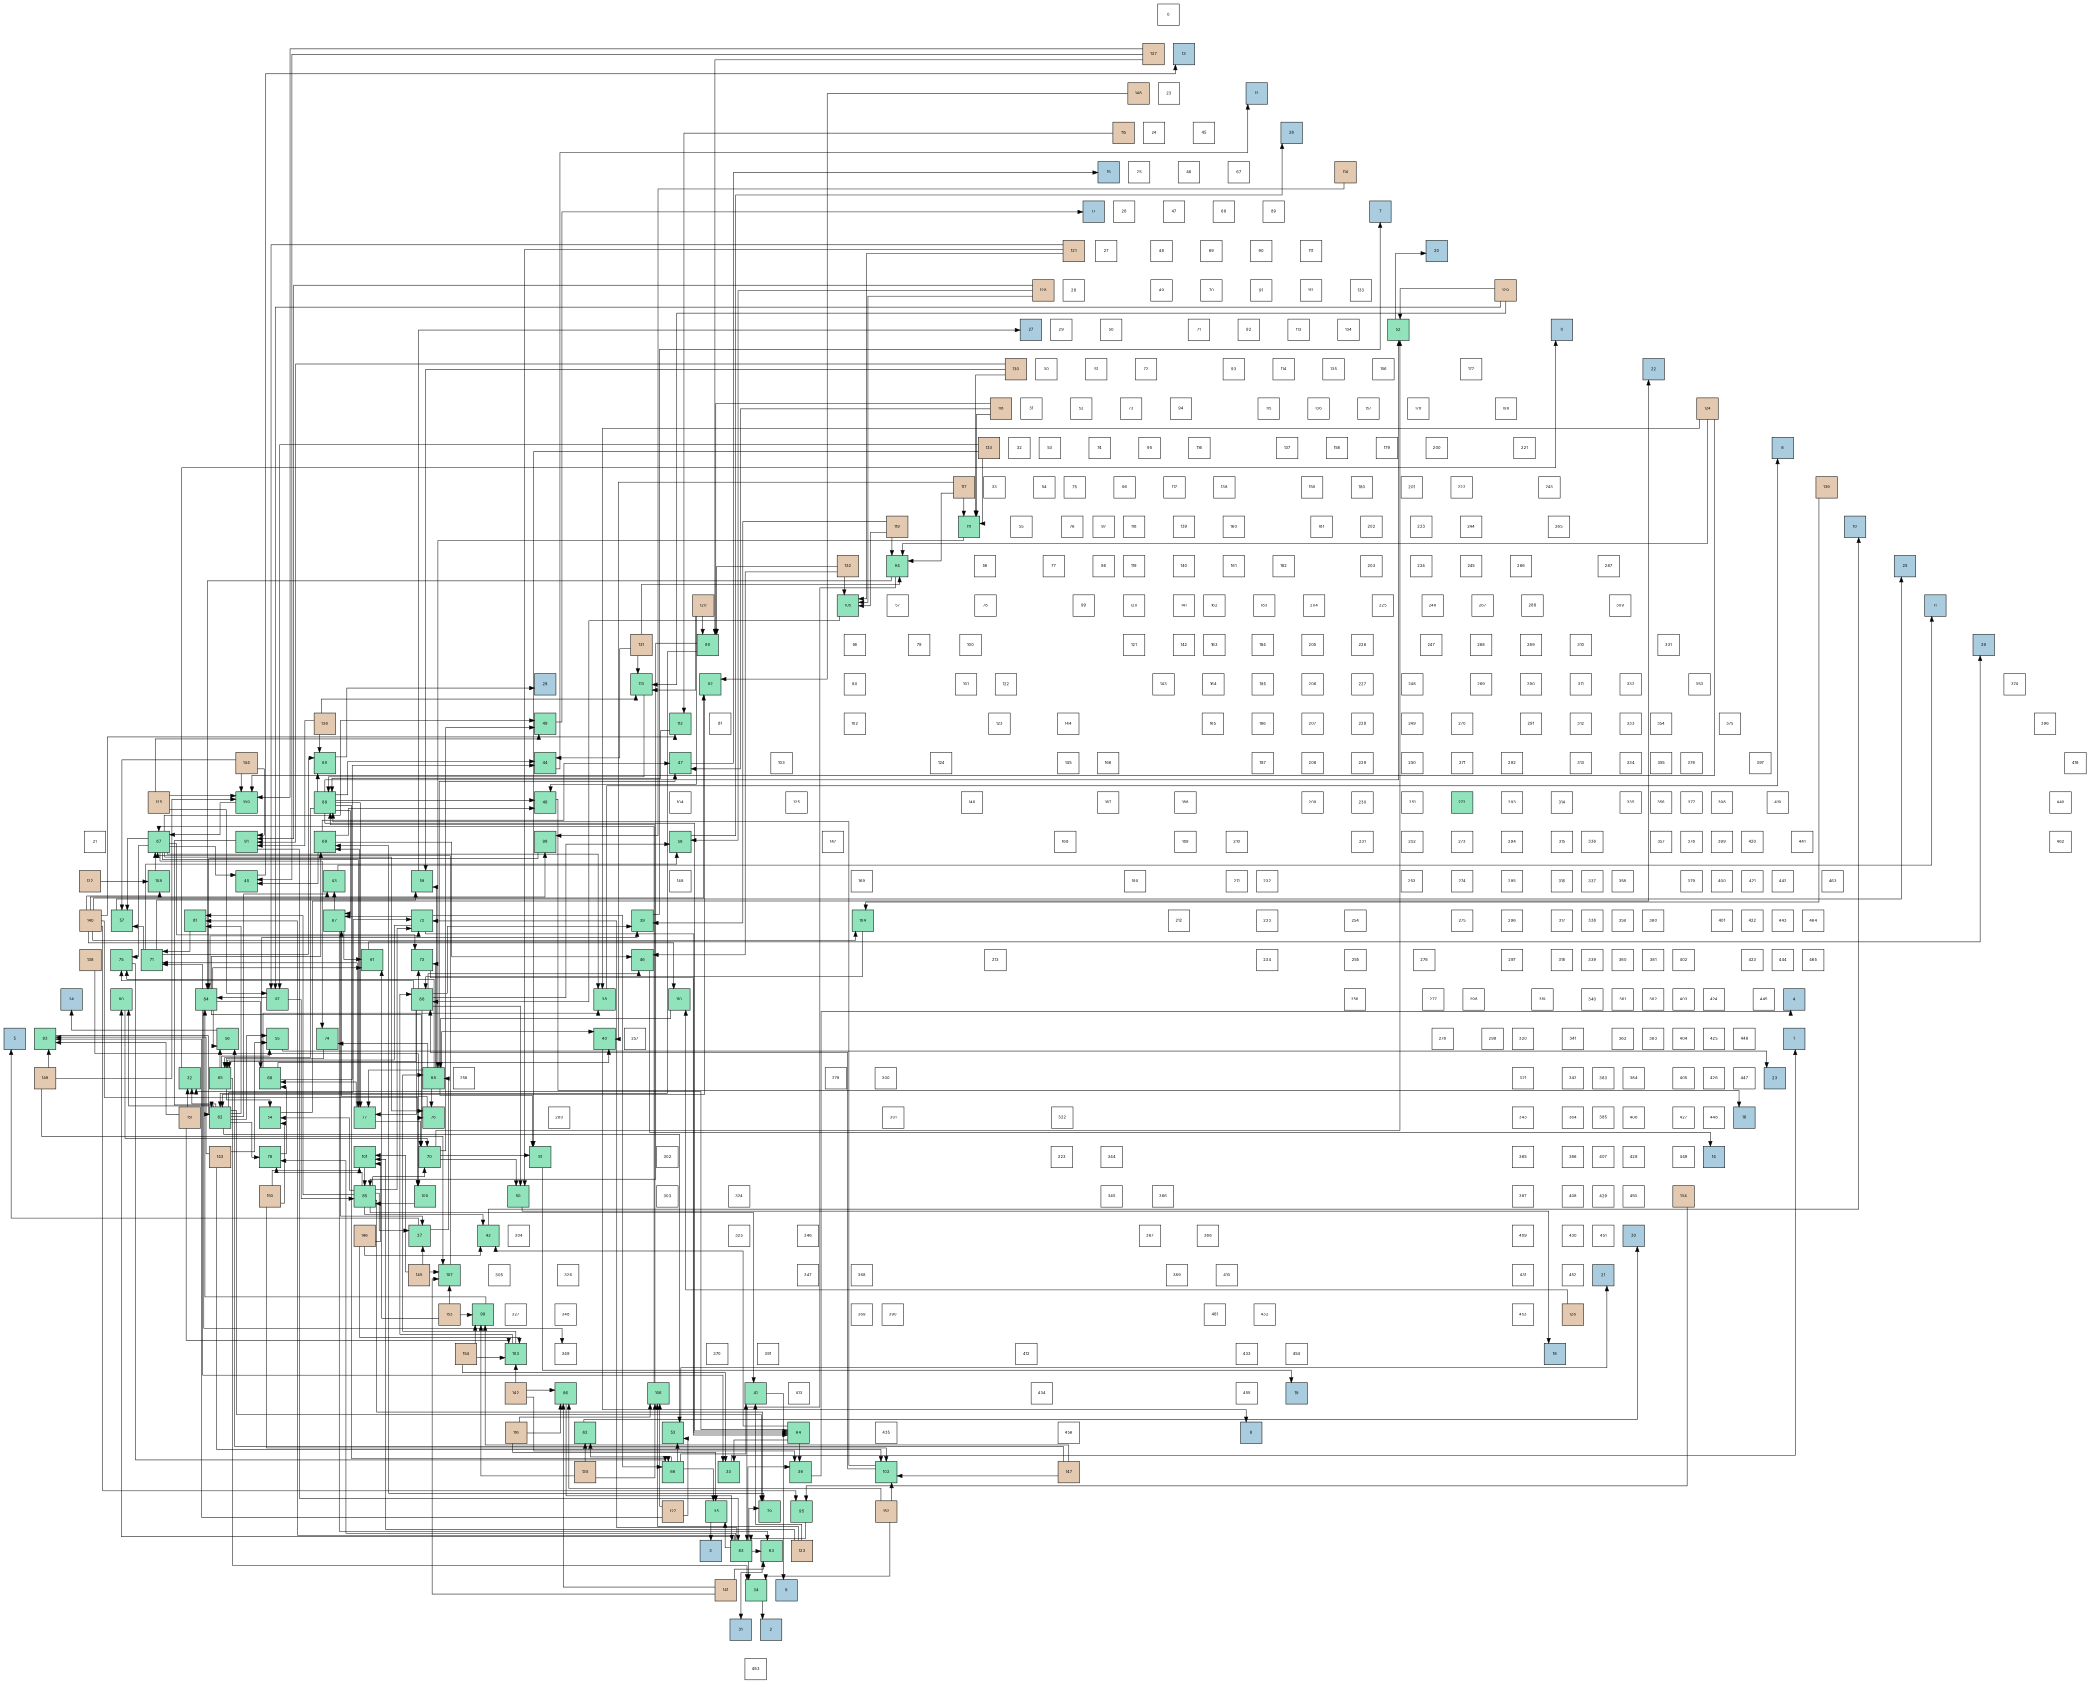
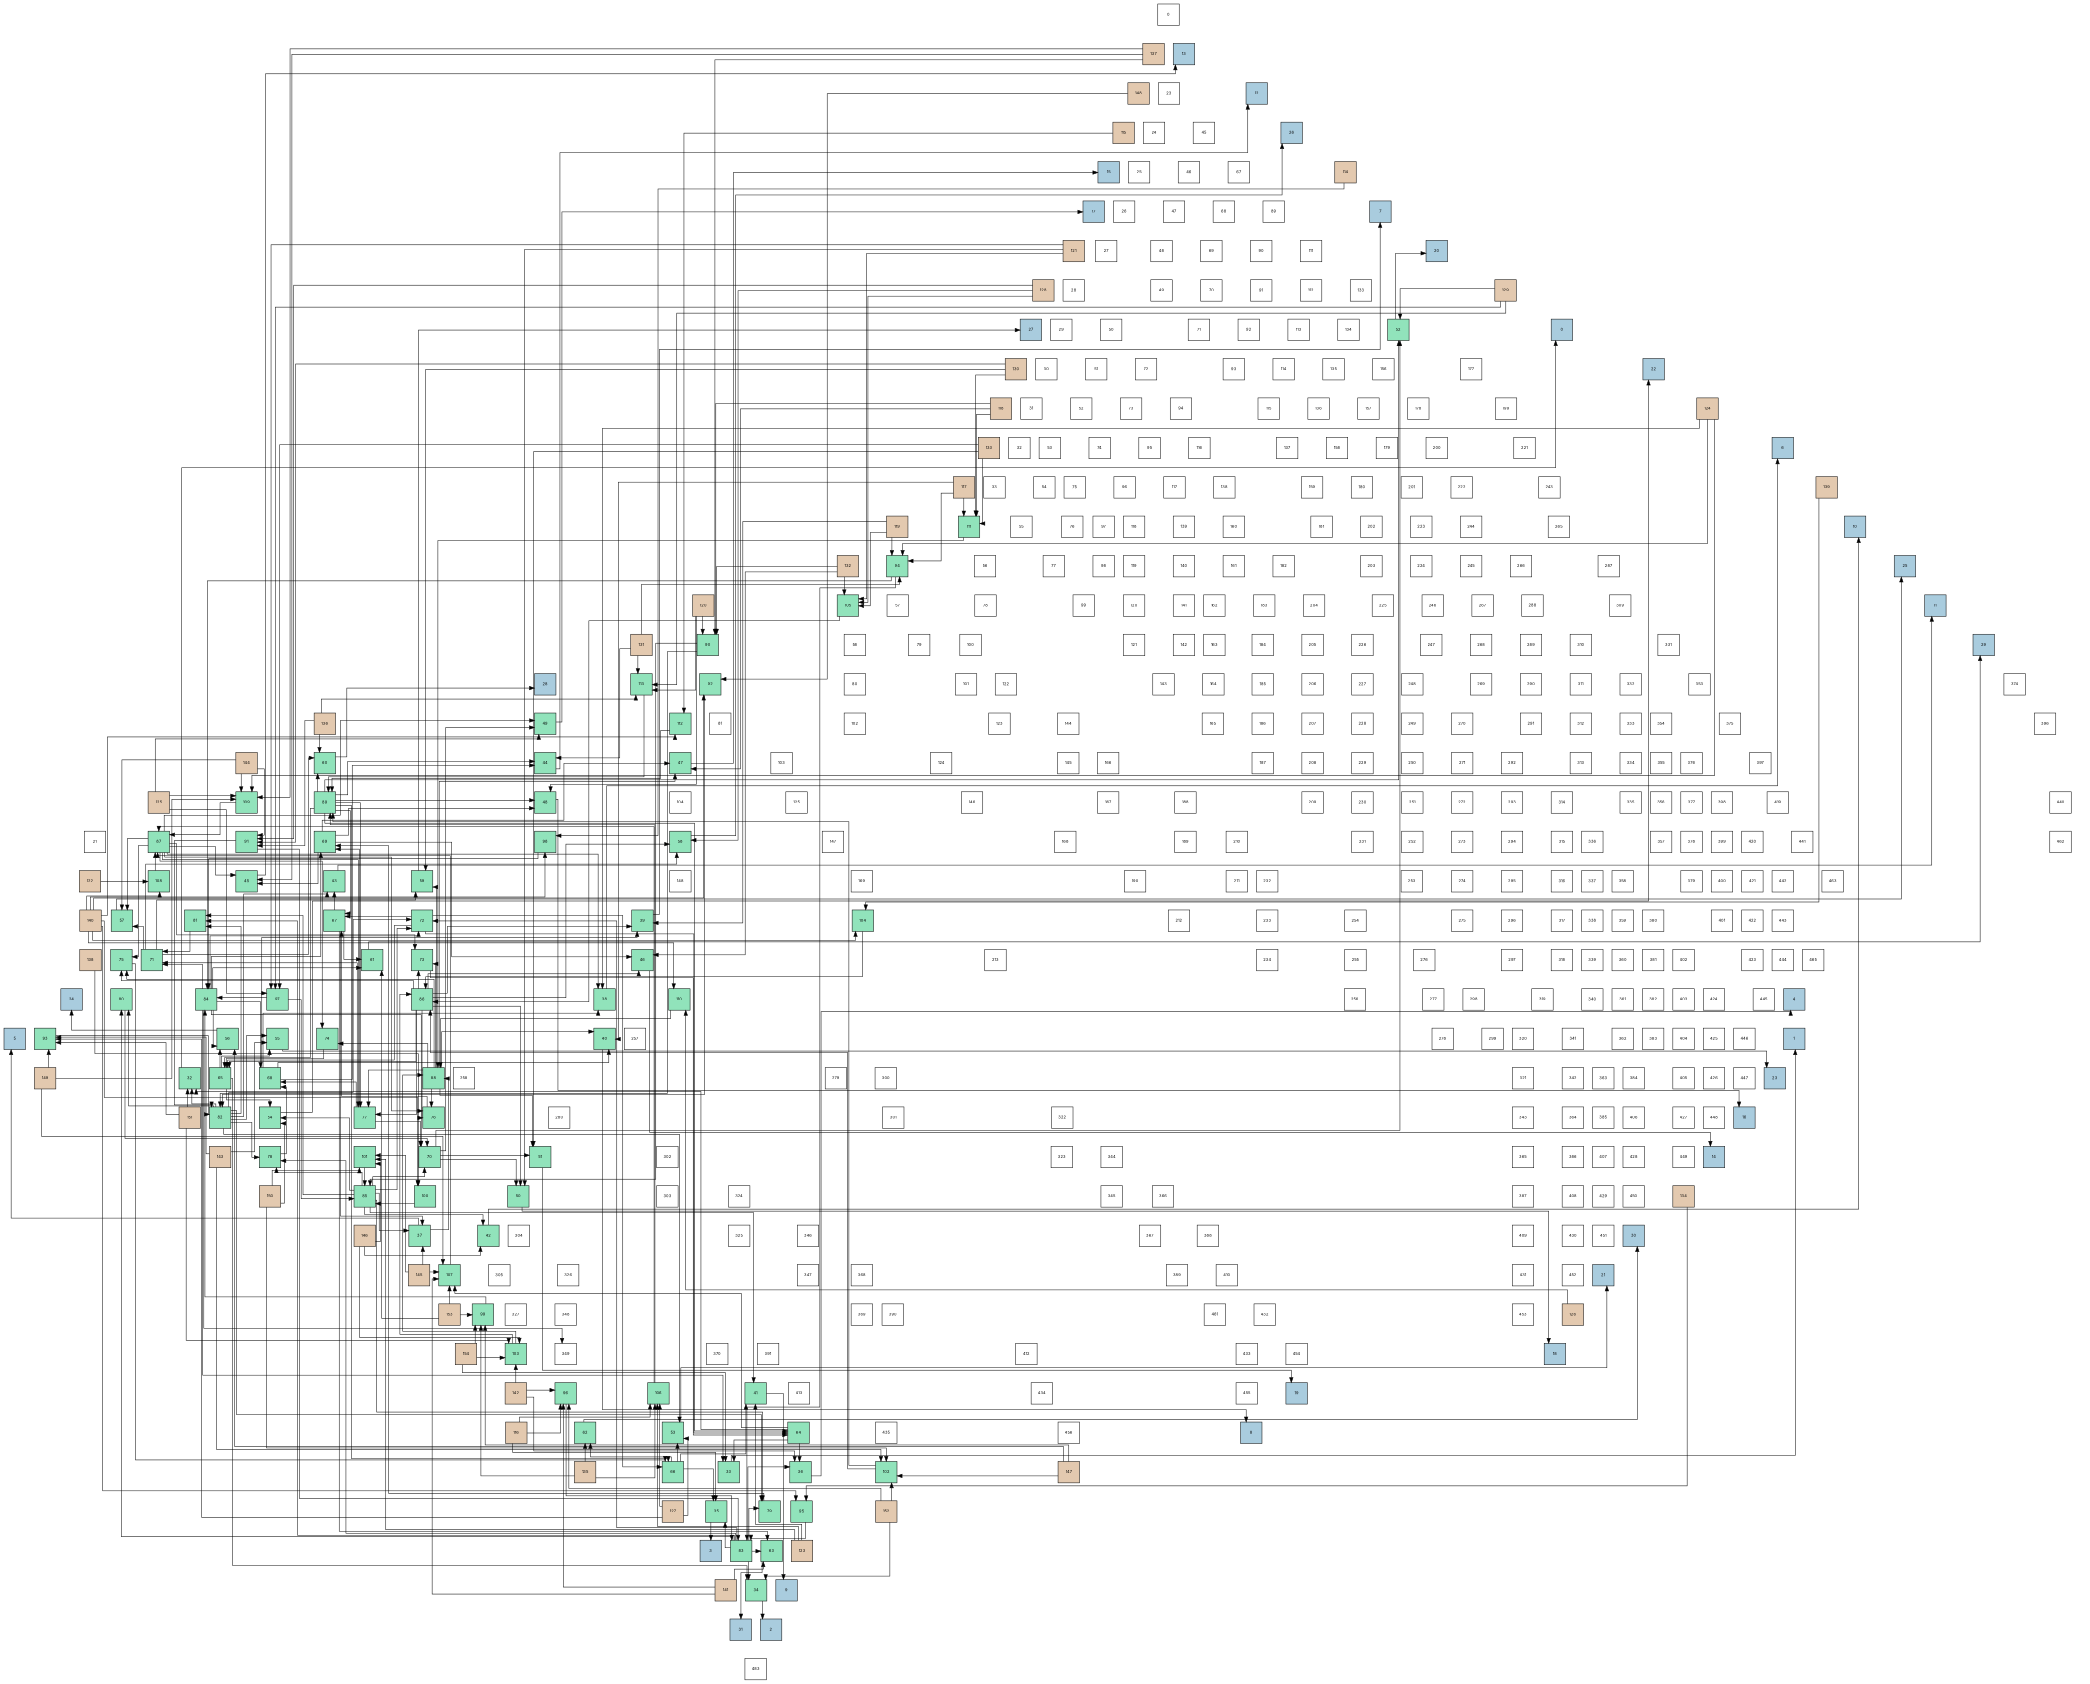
(2075, 763) -> none
(1462, 803) -> (1462, 803)
(1813, 921) -> none
(729, 1251) -> (687, 1293)
